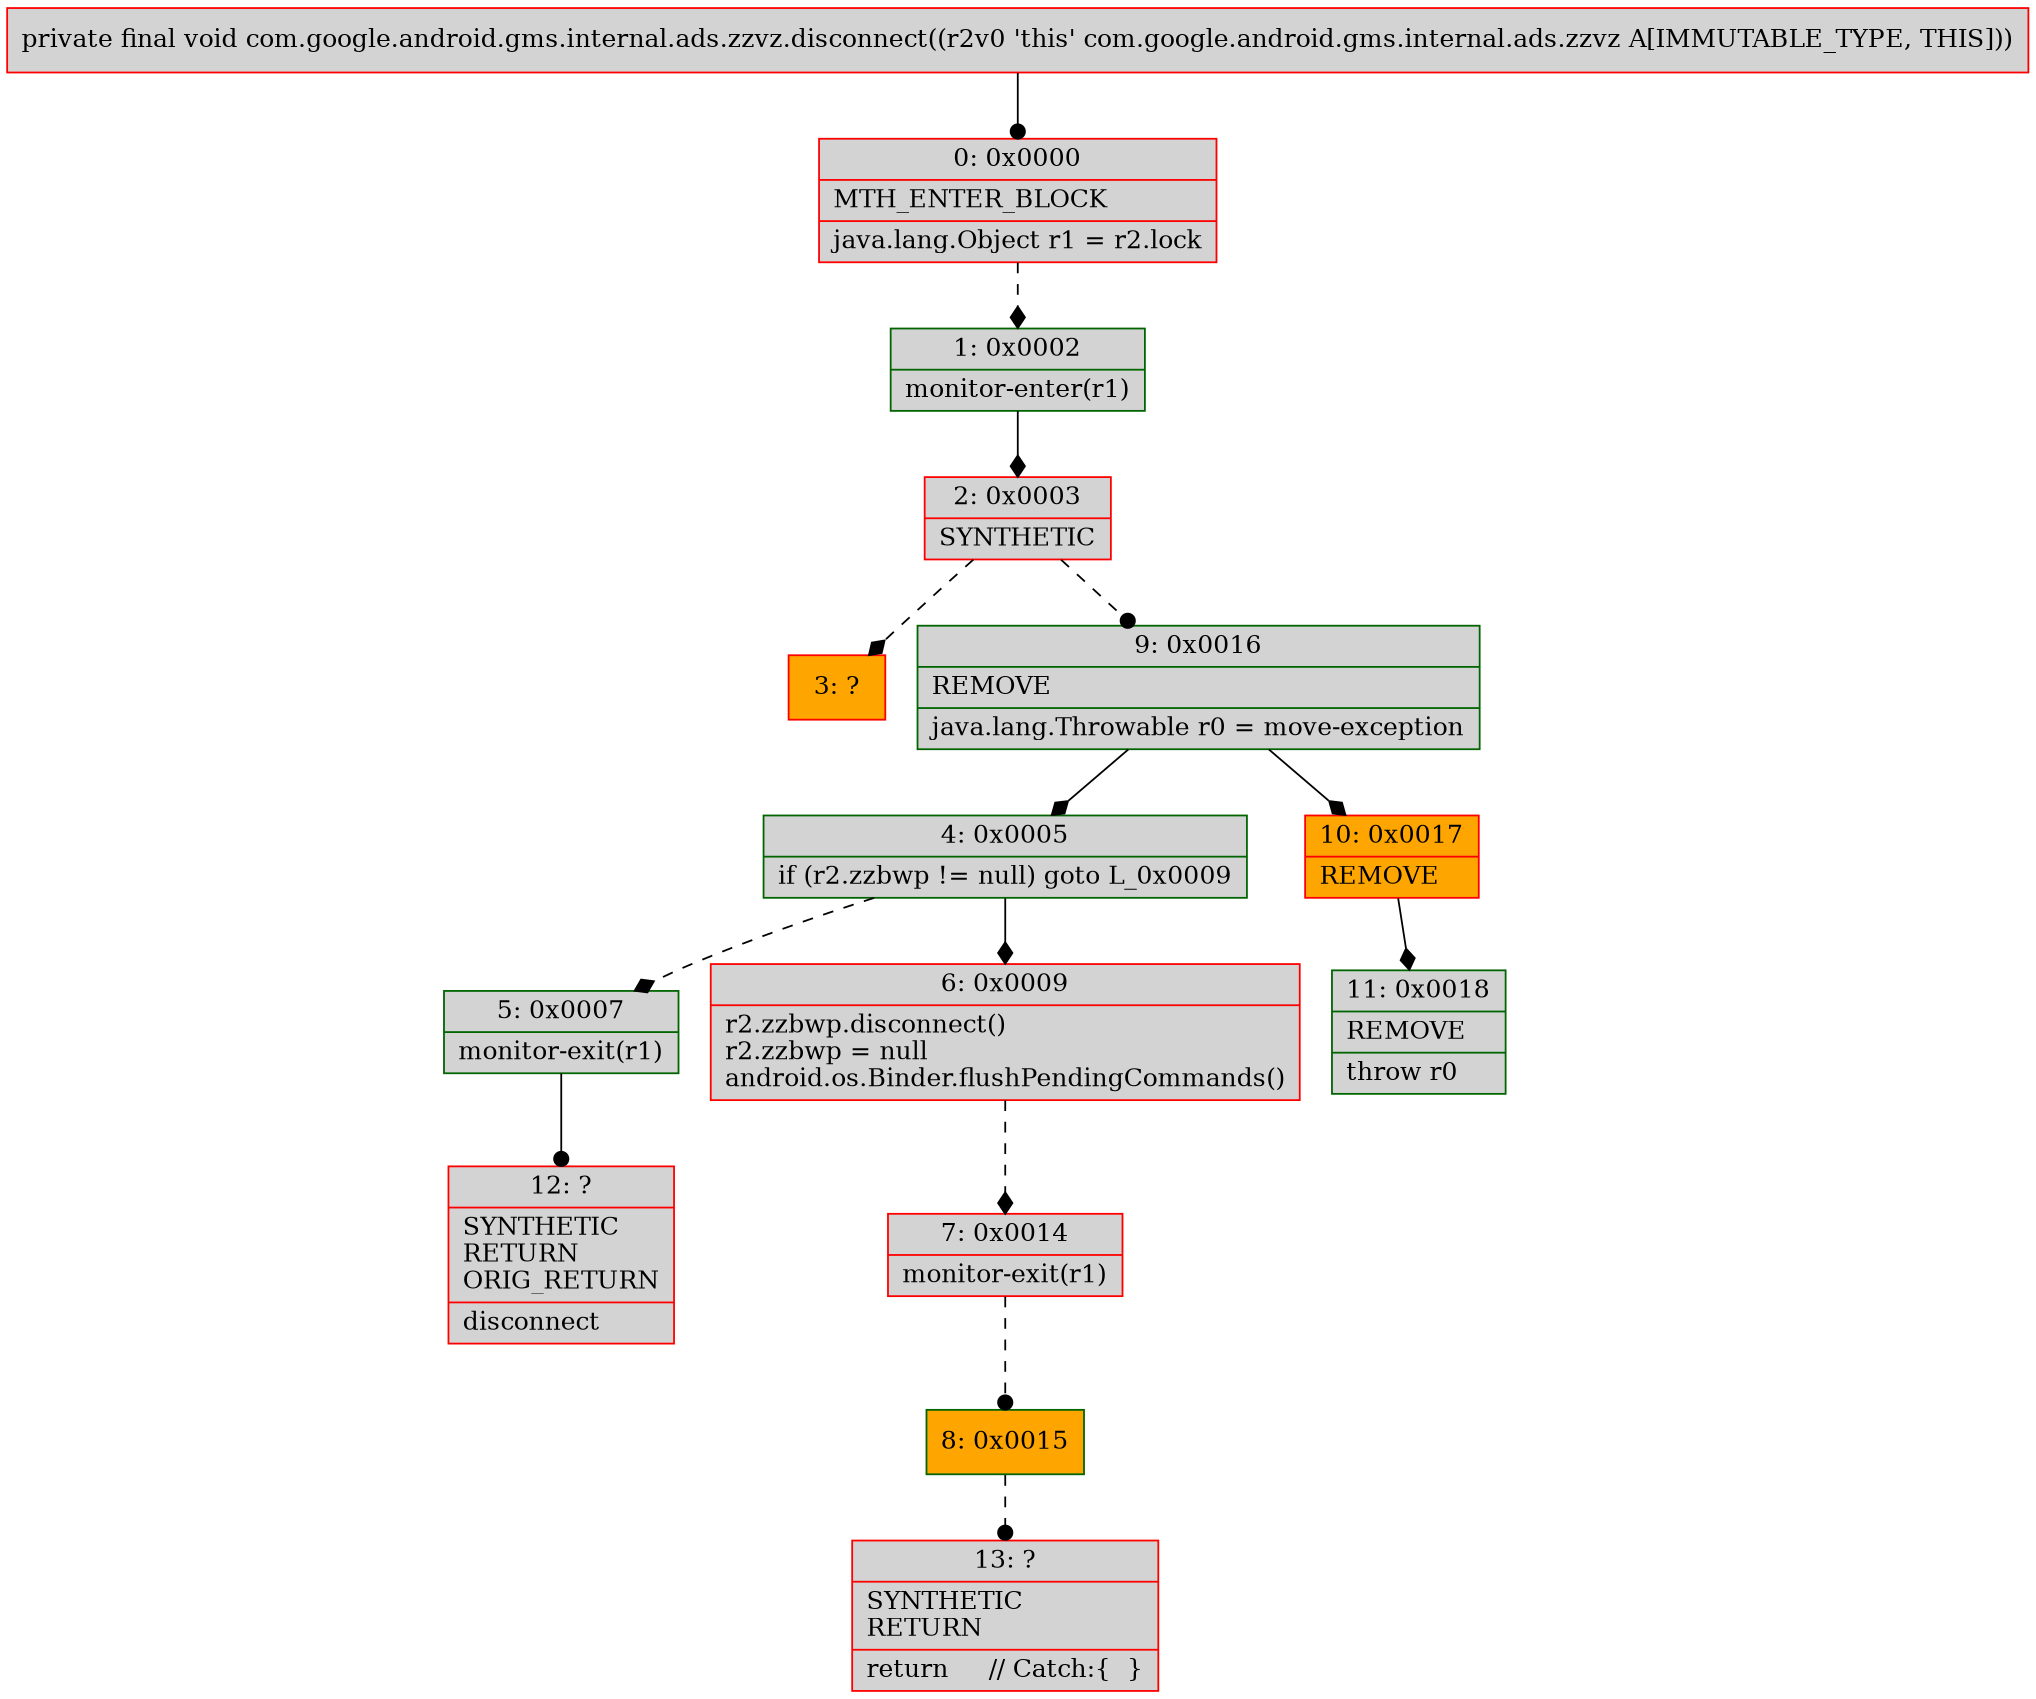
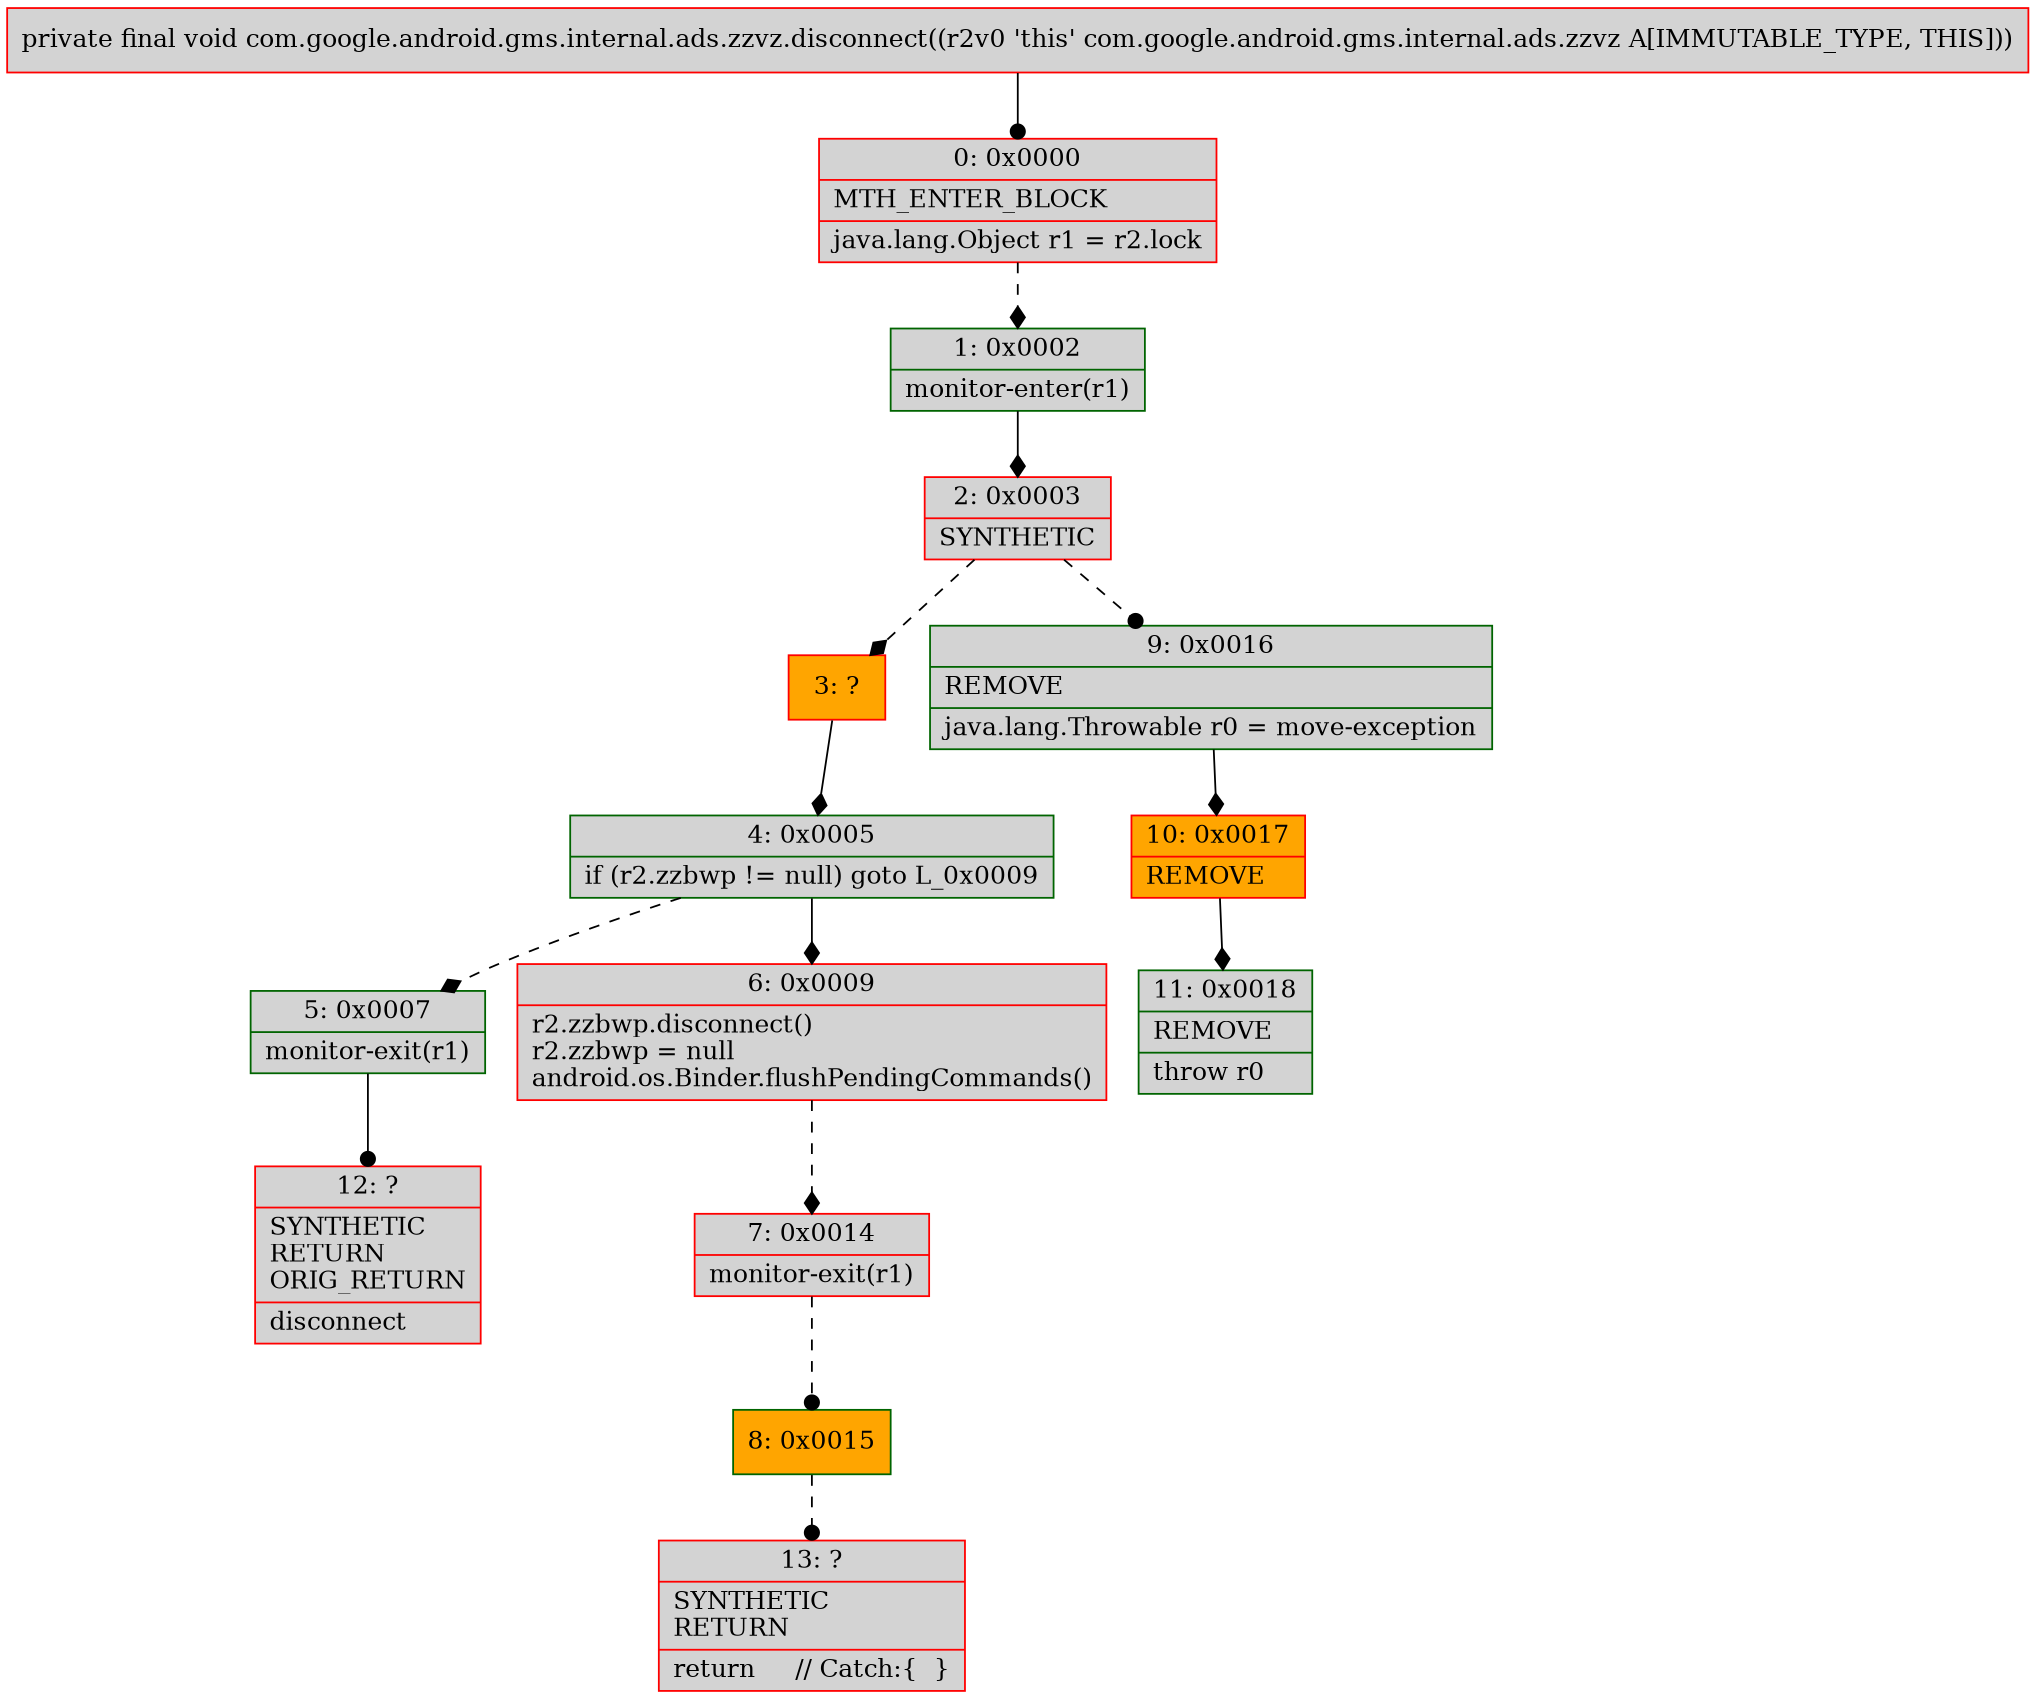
(1098, 775) -> (827, 757)
